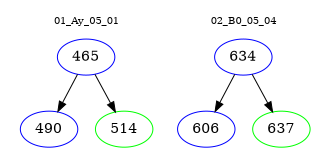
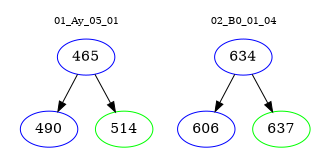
(244, 22) -> (244, 22)
